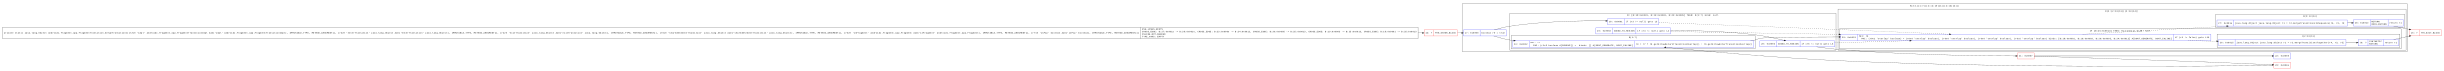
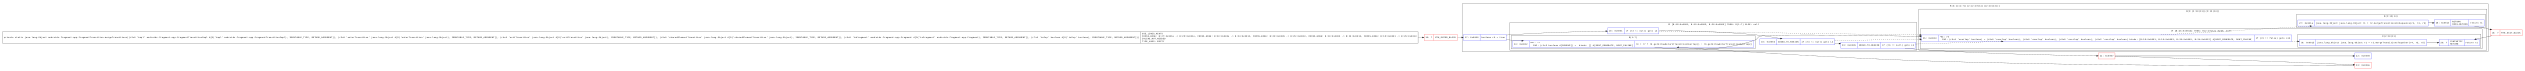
none -> (1738, 33)
(2403, 38) -> (2484, 37)
